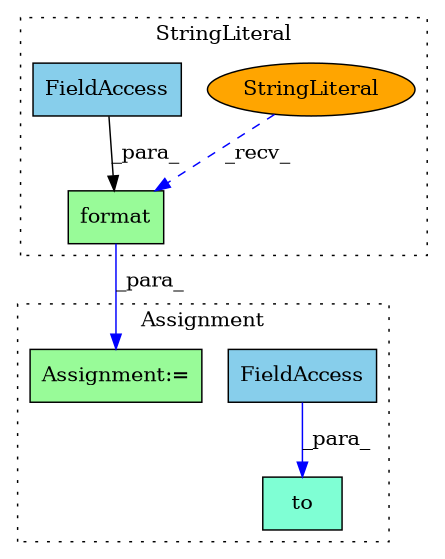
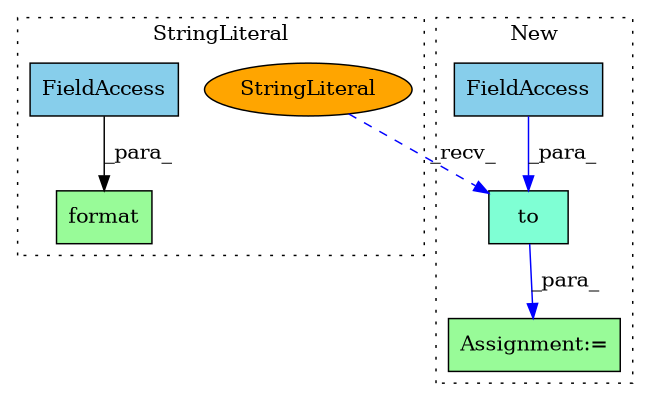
(221, 149) -> (412, 150)
(116, 289) -> (531, 274)
(203, 321) -> (534, 34)
